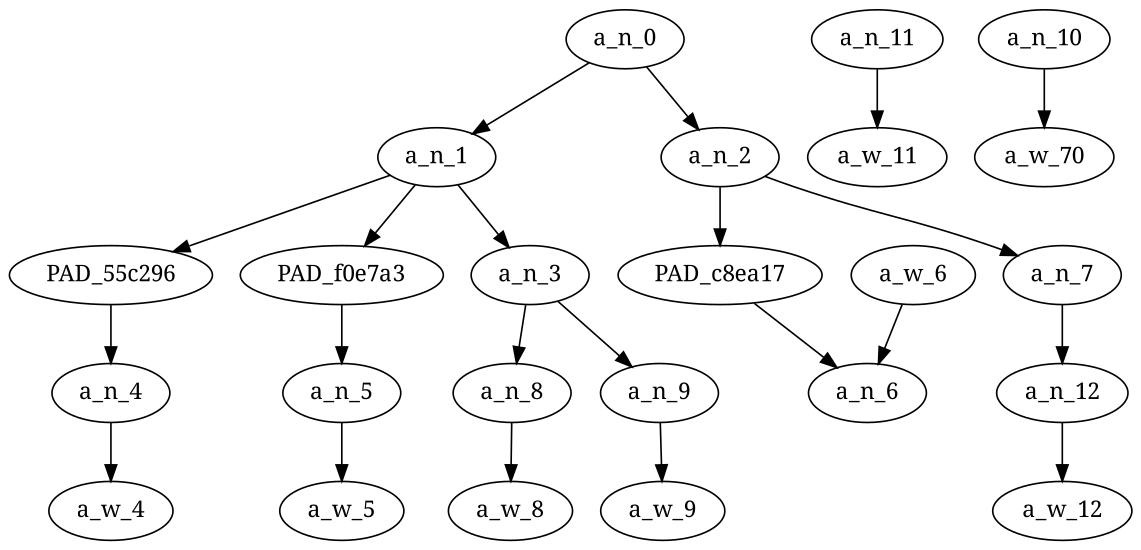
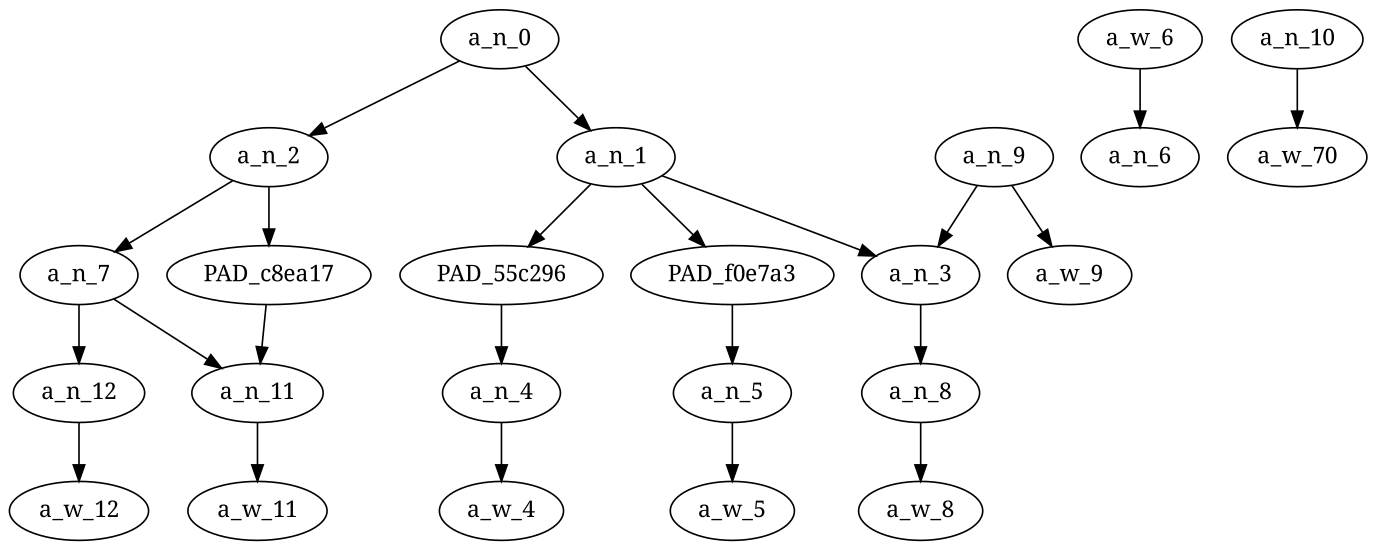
none -> (161, 329)
(589, 329) -> (962, 209)
(789, 330) -> (264, 326)
